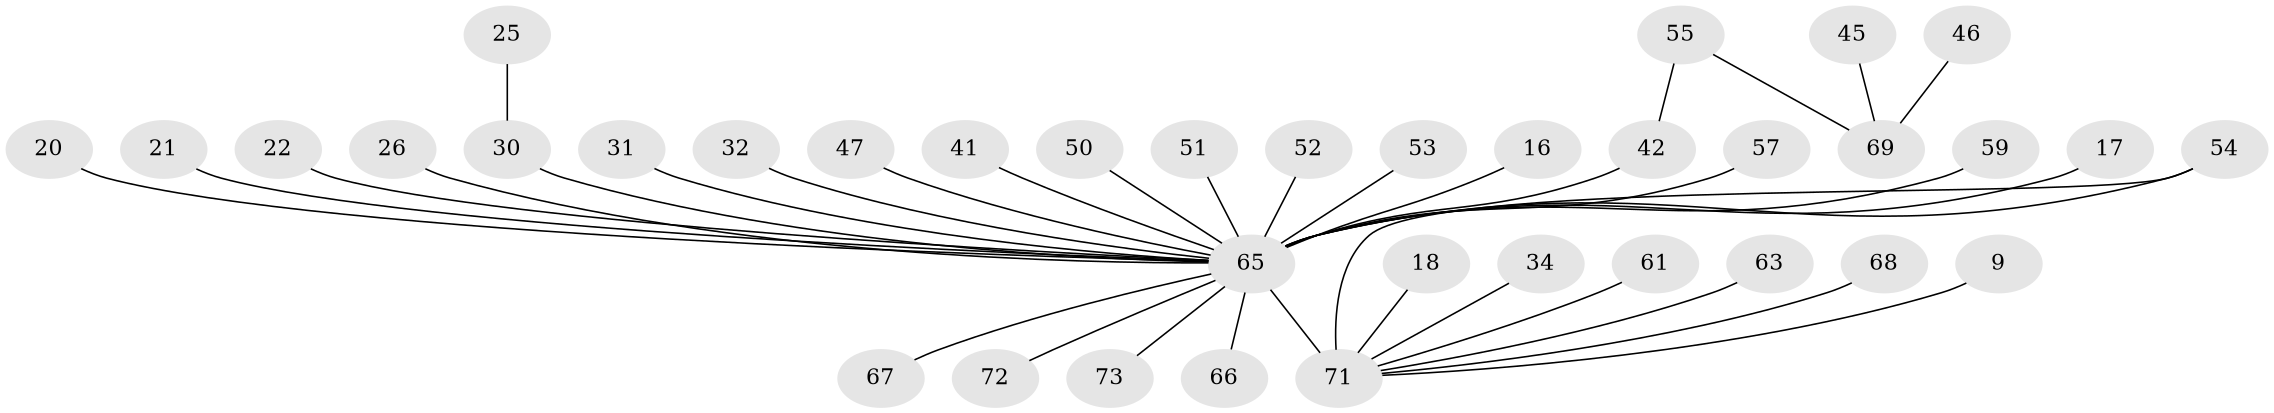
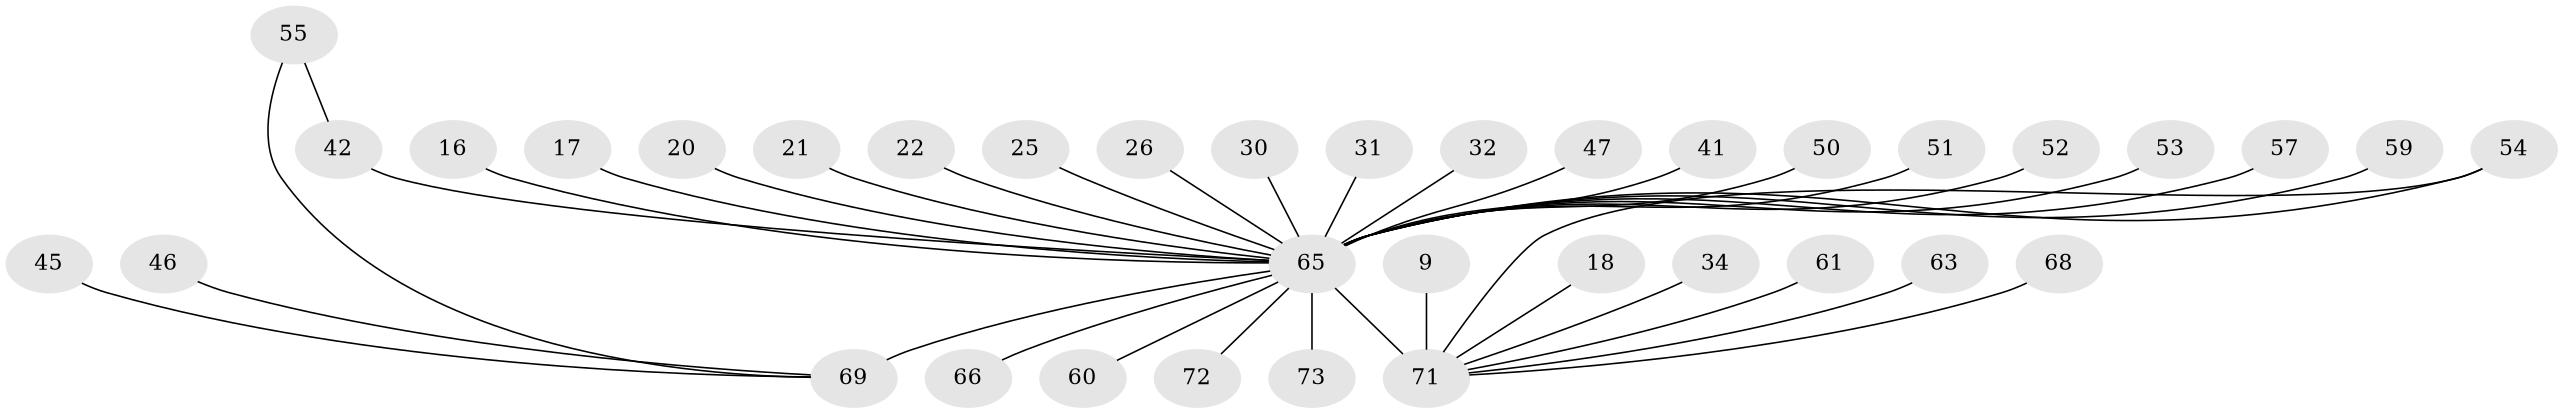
(507, 92) -> (1166, 211)
none -> (1076, 306)
(881, 378) -> (1083, 378)
